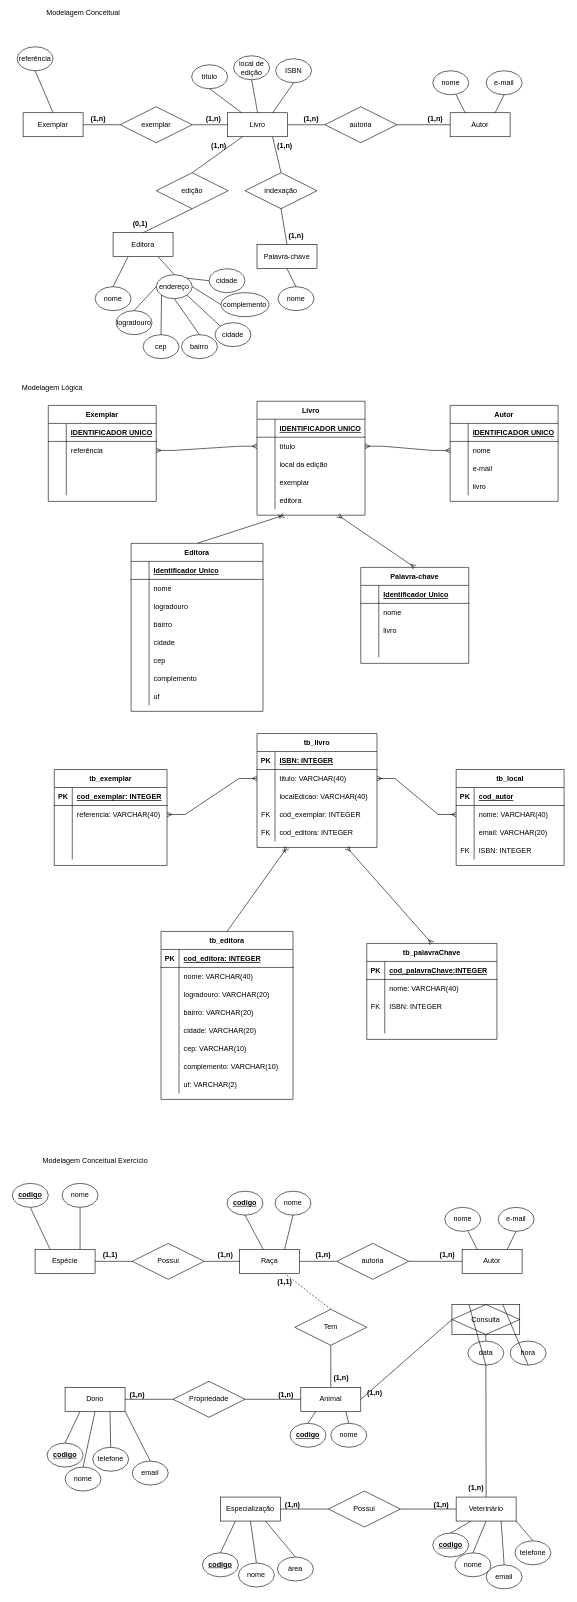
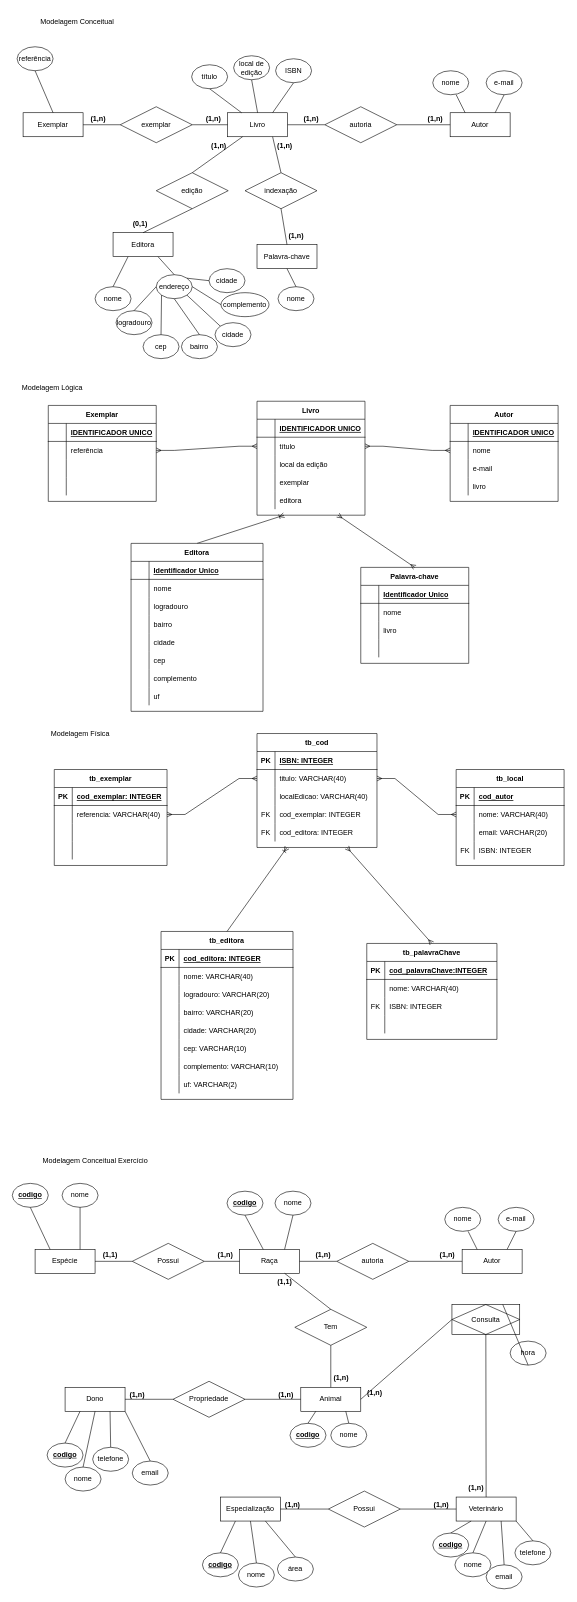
(83, 12) -> (77, 21)
none -> (80, 734)
(317, 743) -> (317, 743)
(308, 1292) -> (308, 1292)
(477, 1332) -> none
(486, 1353) -> none
